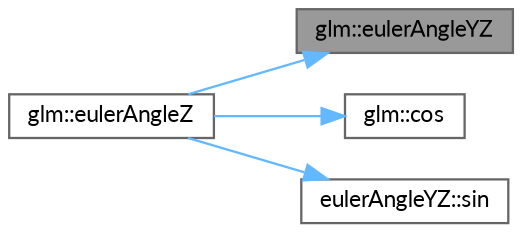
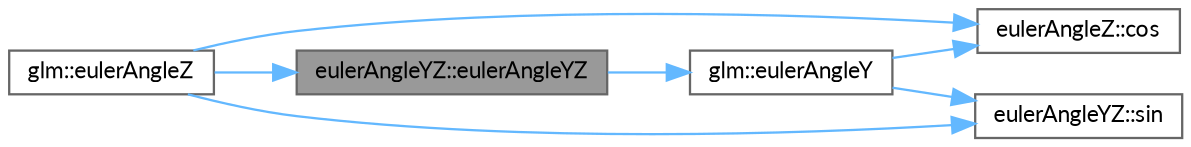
(405, 31) -> (452, 72)
none -> (791, 72)
(405, 116) -> (1079, 31)
